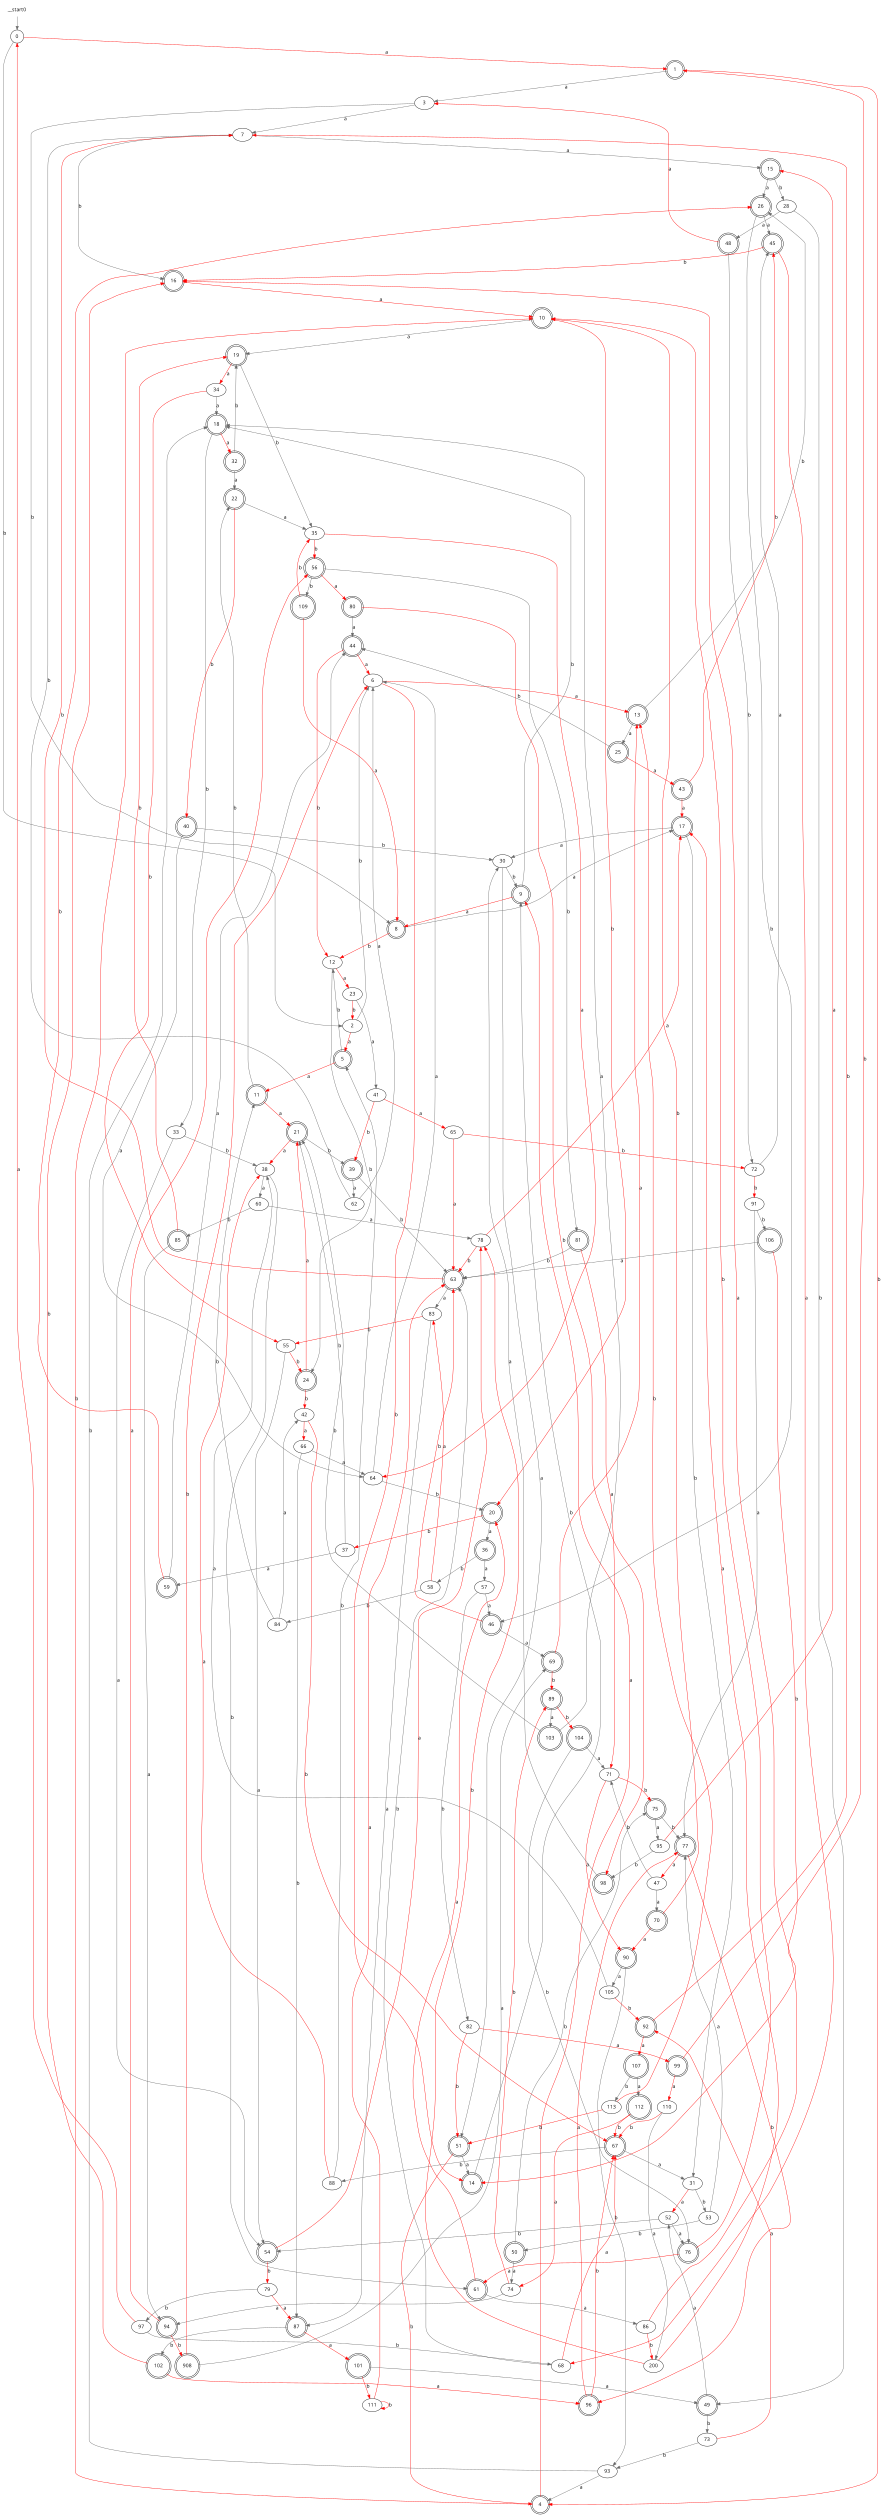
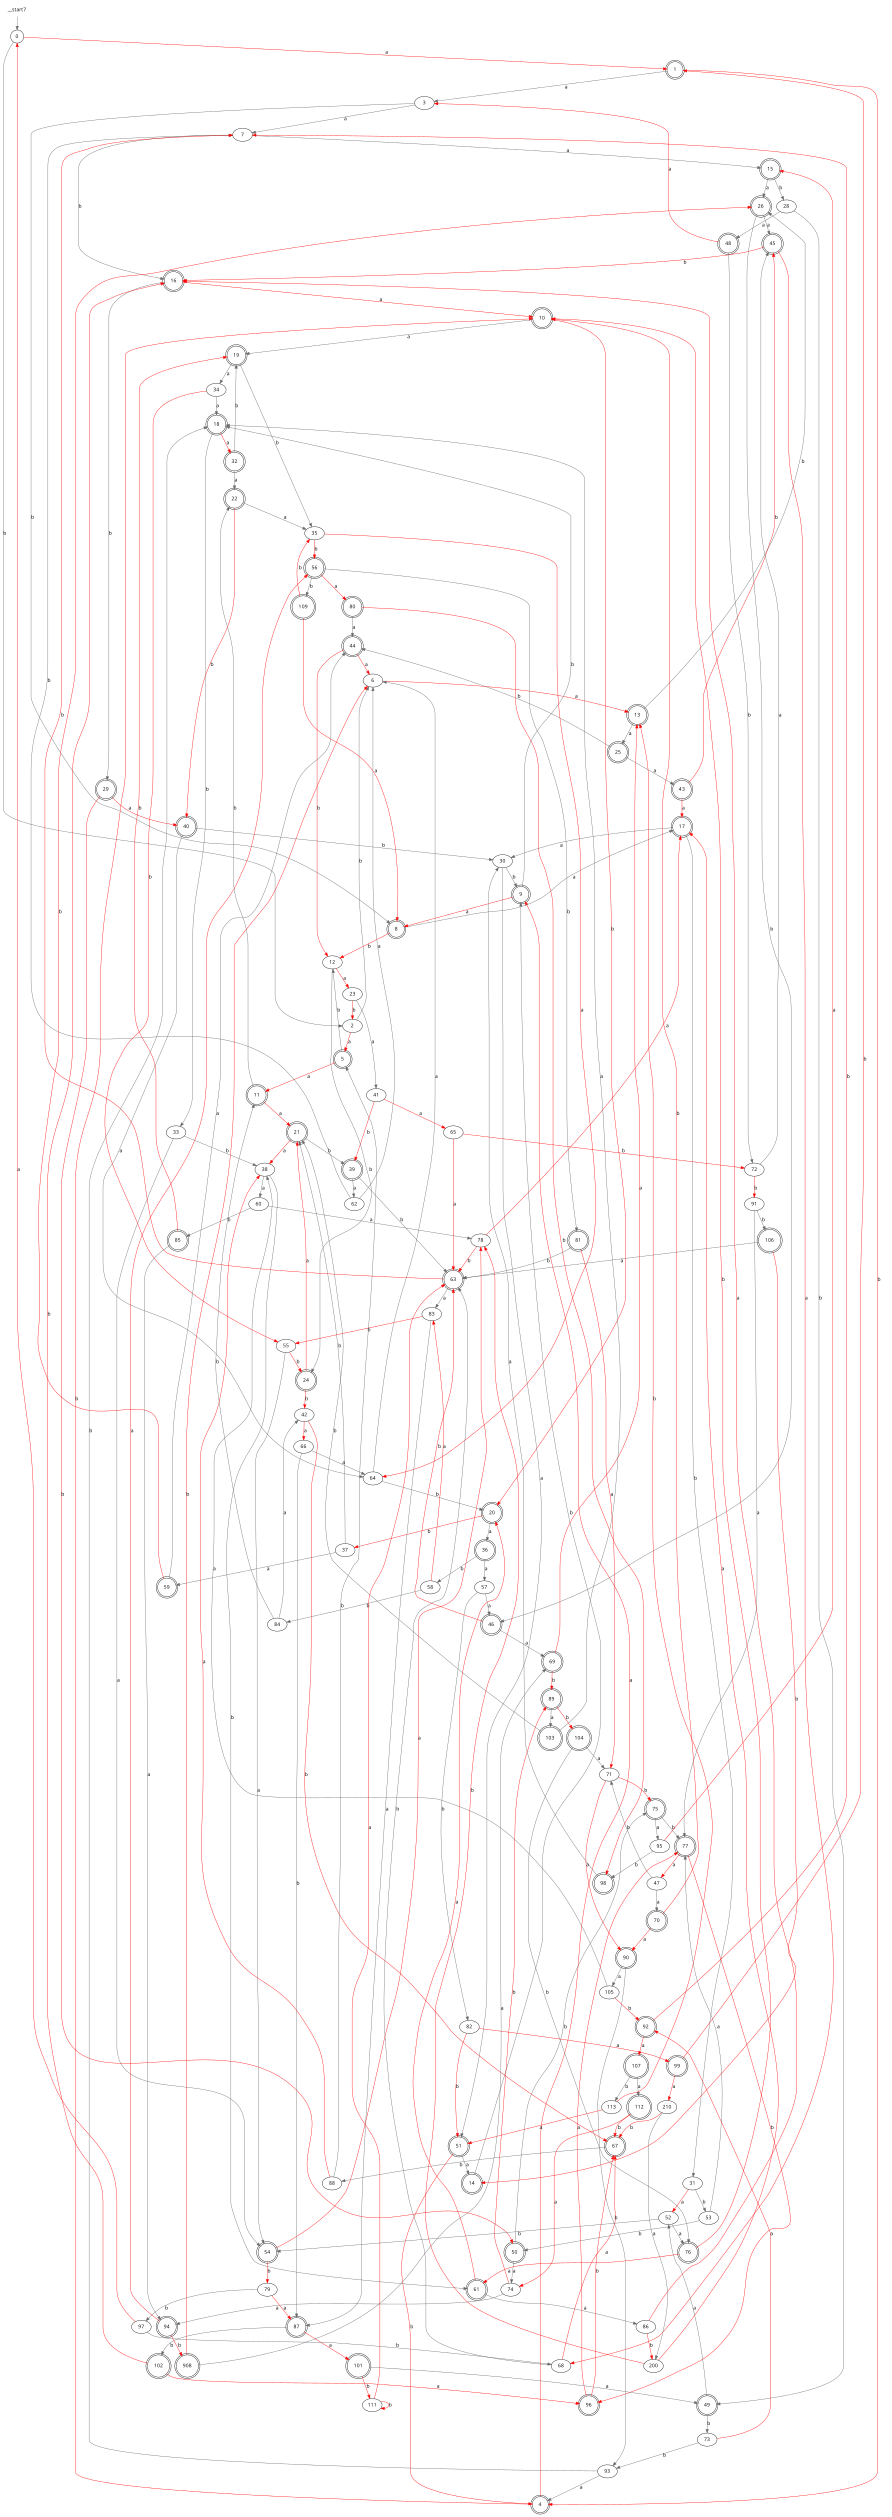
(17, 10) -> (17, 10)
(227, 372) -> (227, 372)
(651, 771) -> (651, 771)
none -> (106, 790)
(393, 1441) -> none
(667, 2107) -> (667, 2107)
(541, 2128) -> (541, 2128)
(652, 2164) -> none
